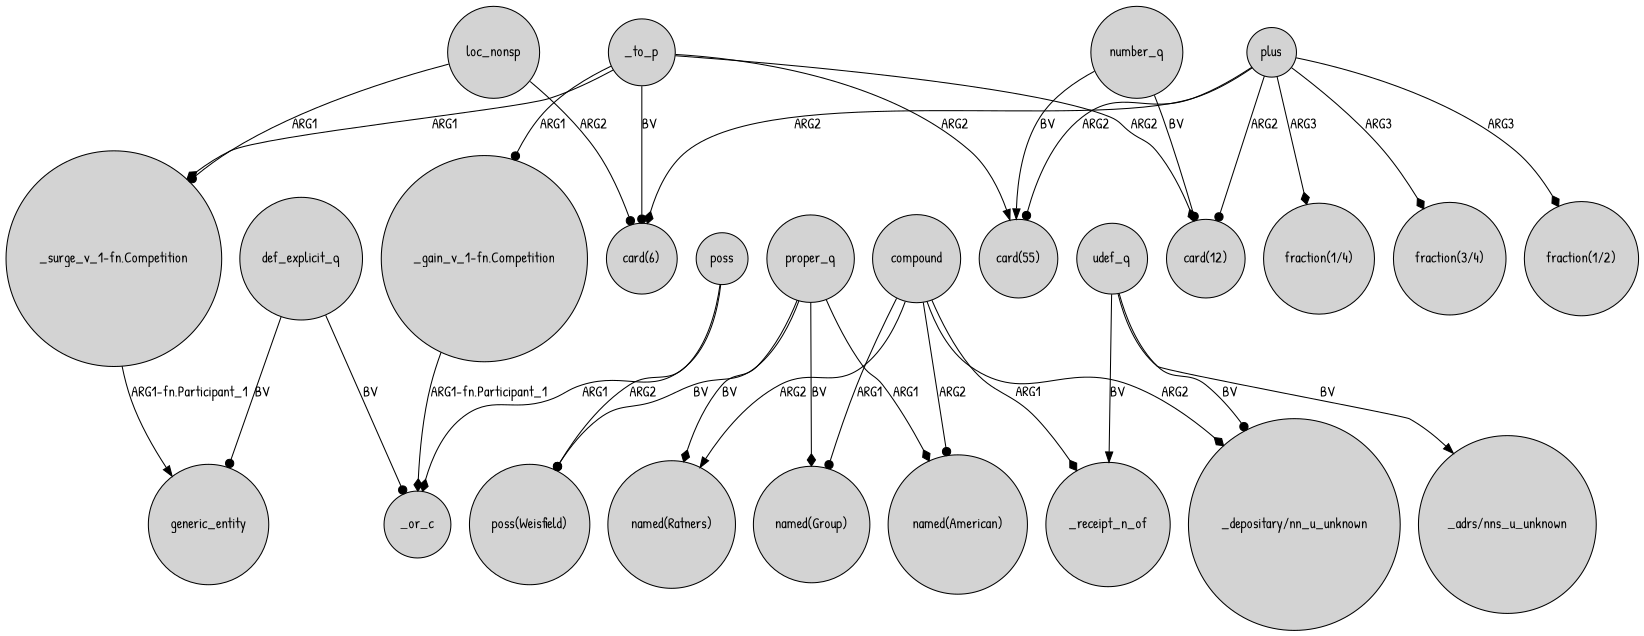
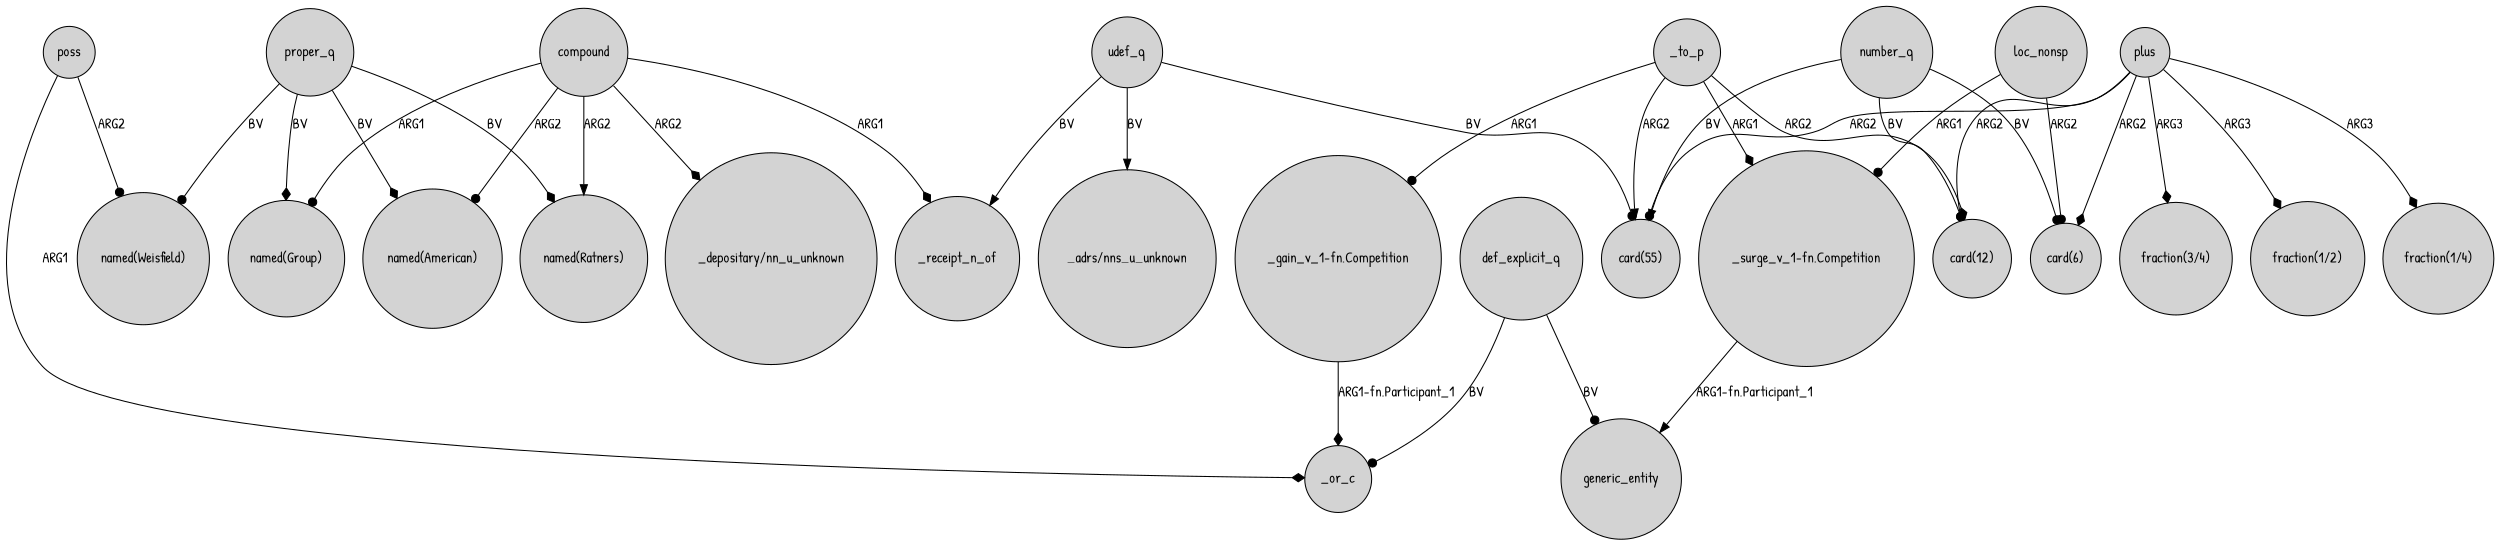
(642, 150) -> (2012, 126)
(1206, 385) -> (1413, 122)
(906, 393) -> (365, 125)
(530, 525) -> (143, 259)
